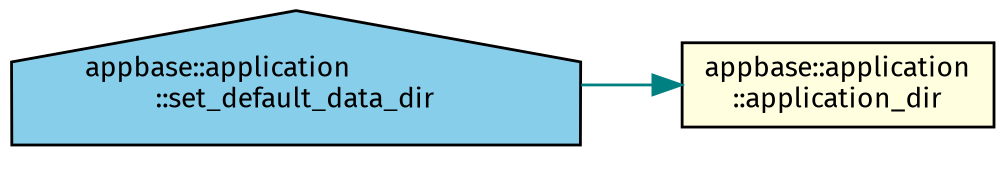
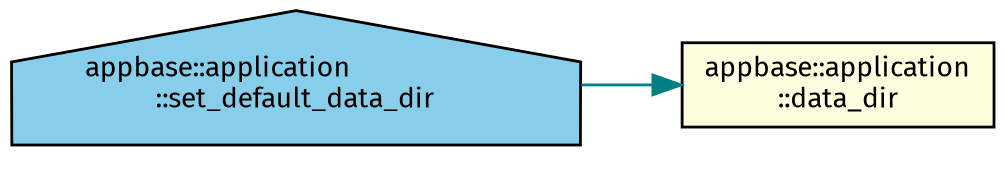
(838, 85) -> (838, 85)
